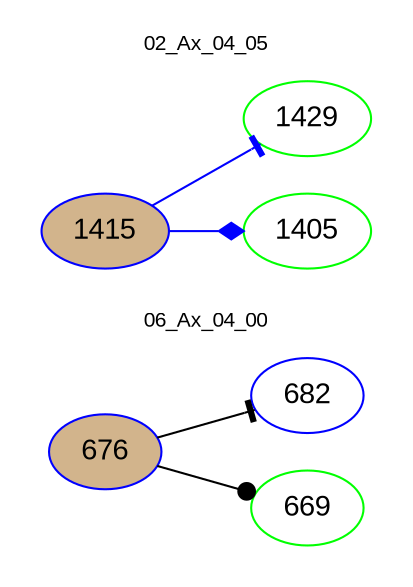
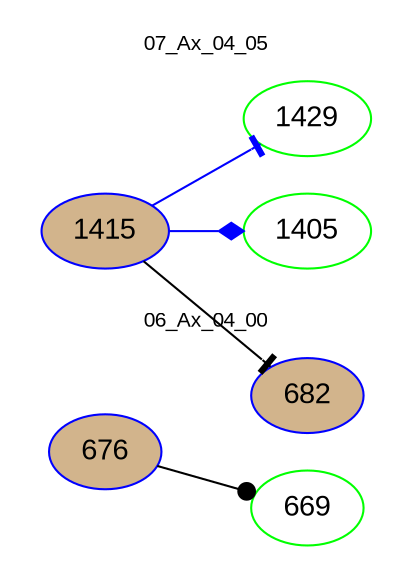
(206, 45) -> (206, 45)
(307, 396) -> (307, 396)
(201, 425) -> (209, 315)
